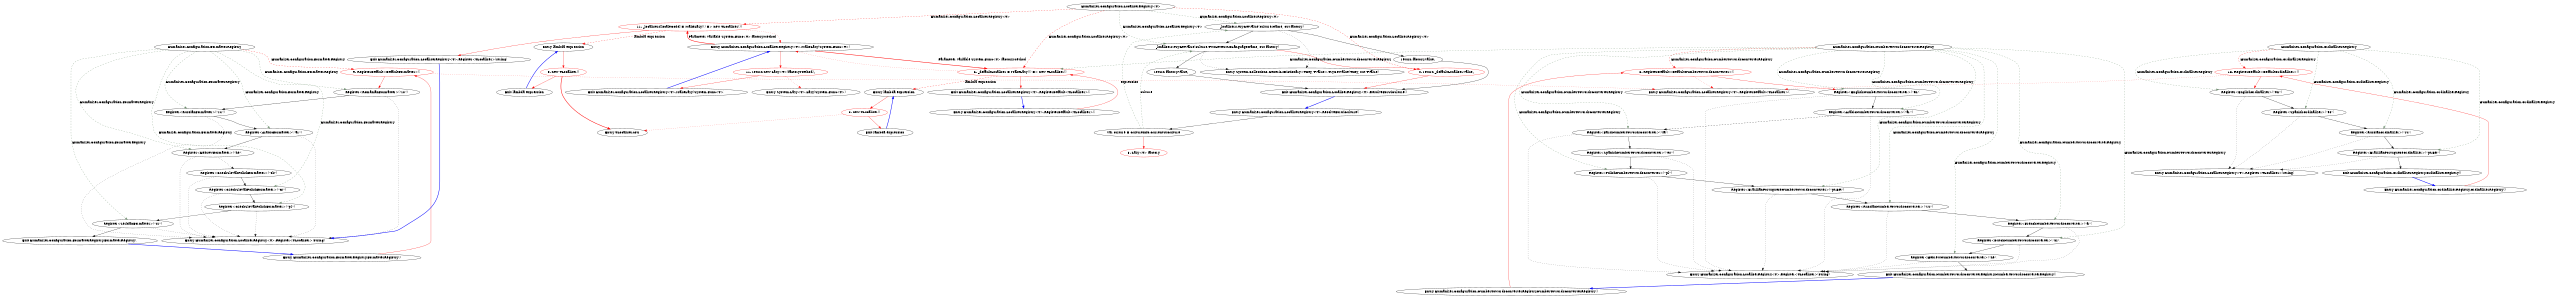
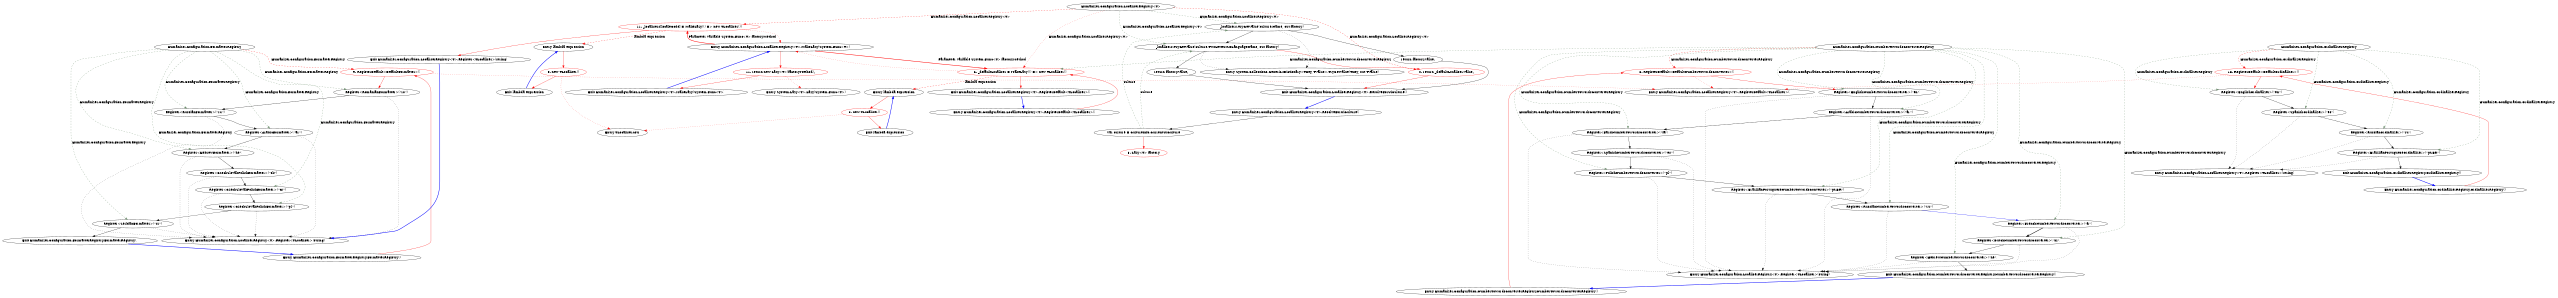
(1058, 29) -> (1058, 29)
(1130, 82) -> (1130, 82)
(575, 110) -> (575, 110)
(1750, 123) -> (1750, 123)
(225, 162) -> (225, 162)
(1969, 215) -> (1969, 215)
(2036, 232) -> (2036, 232)
